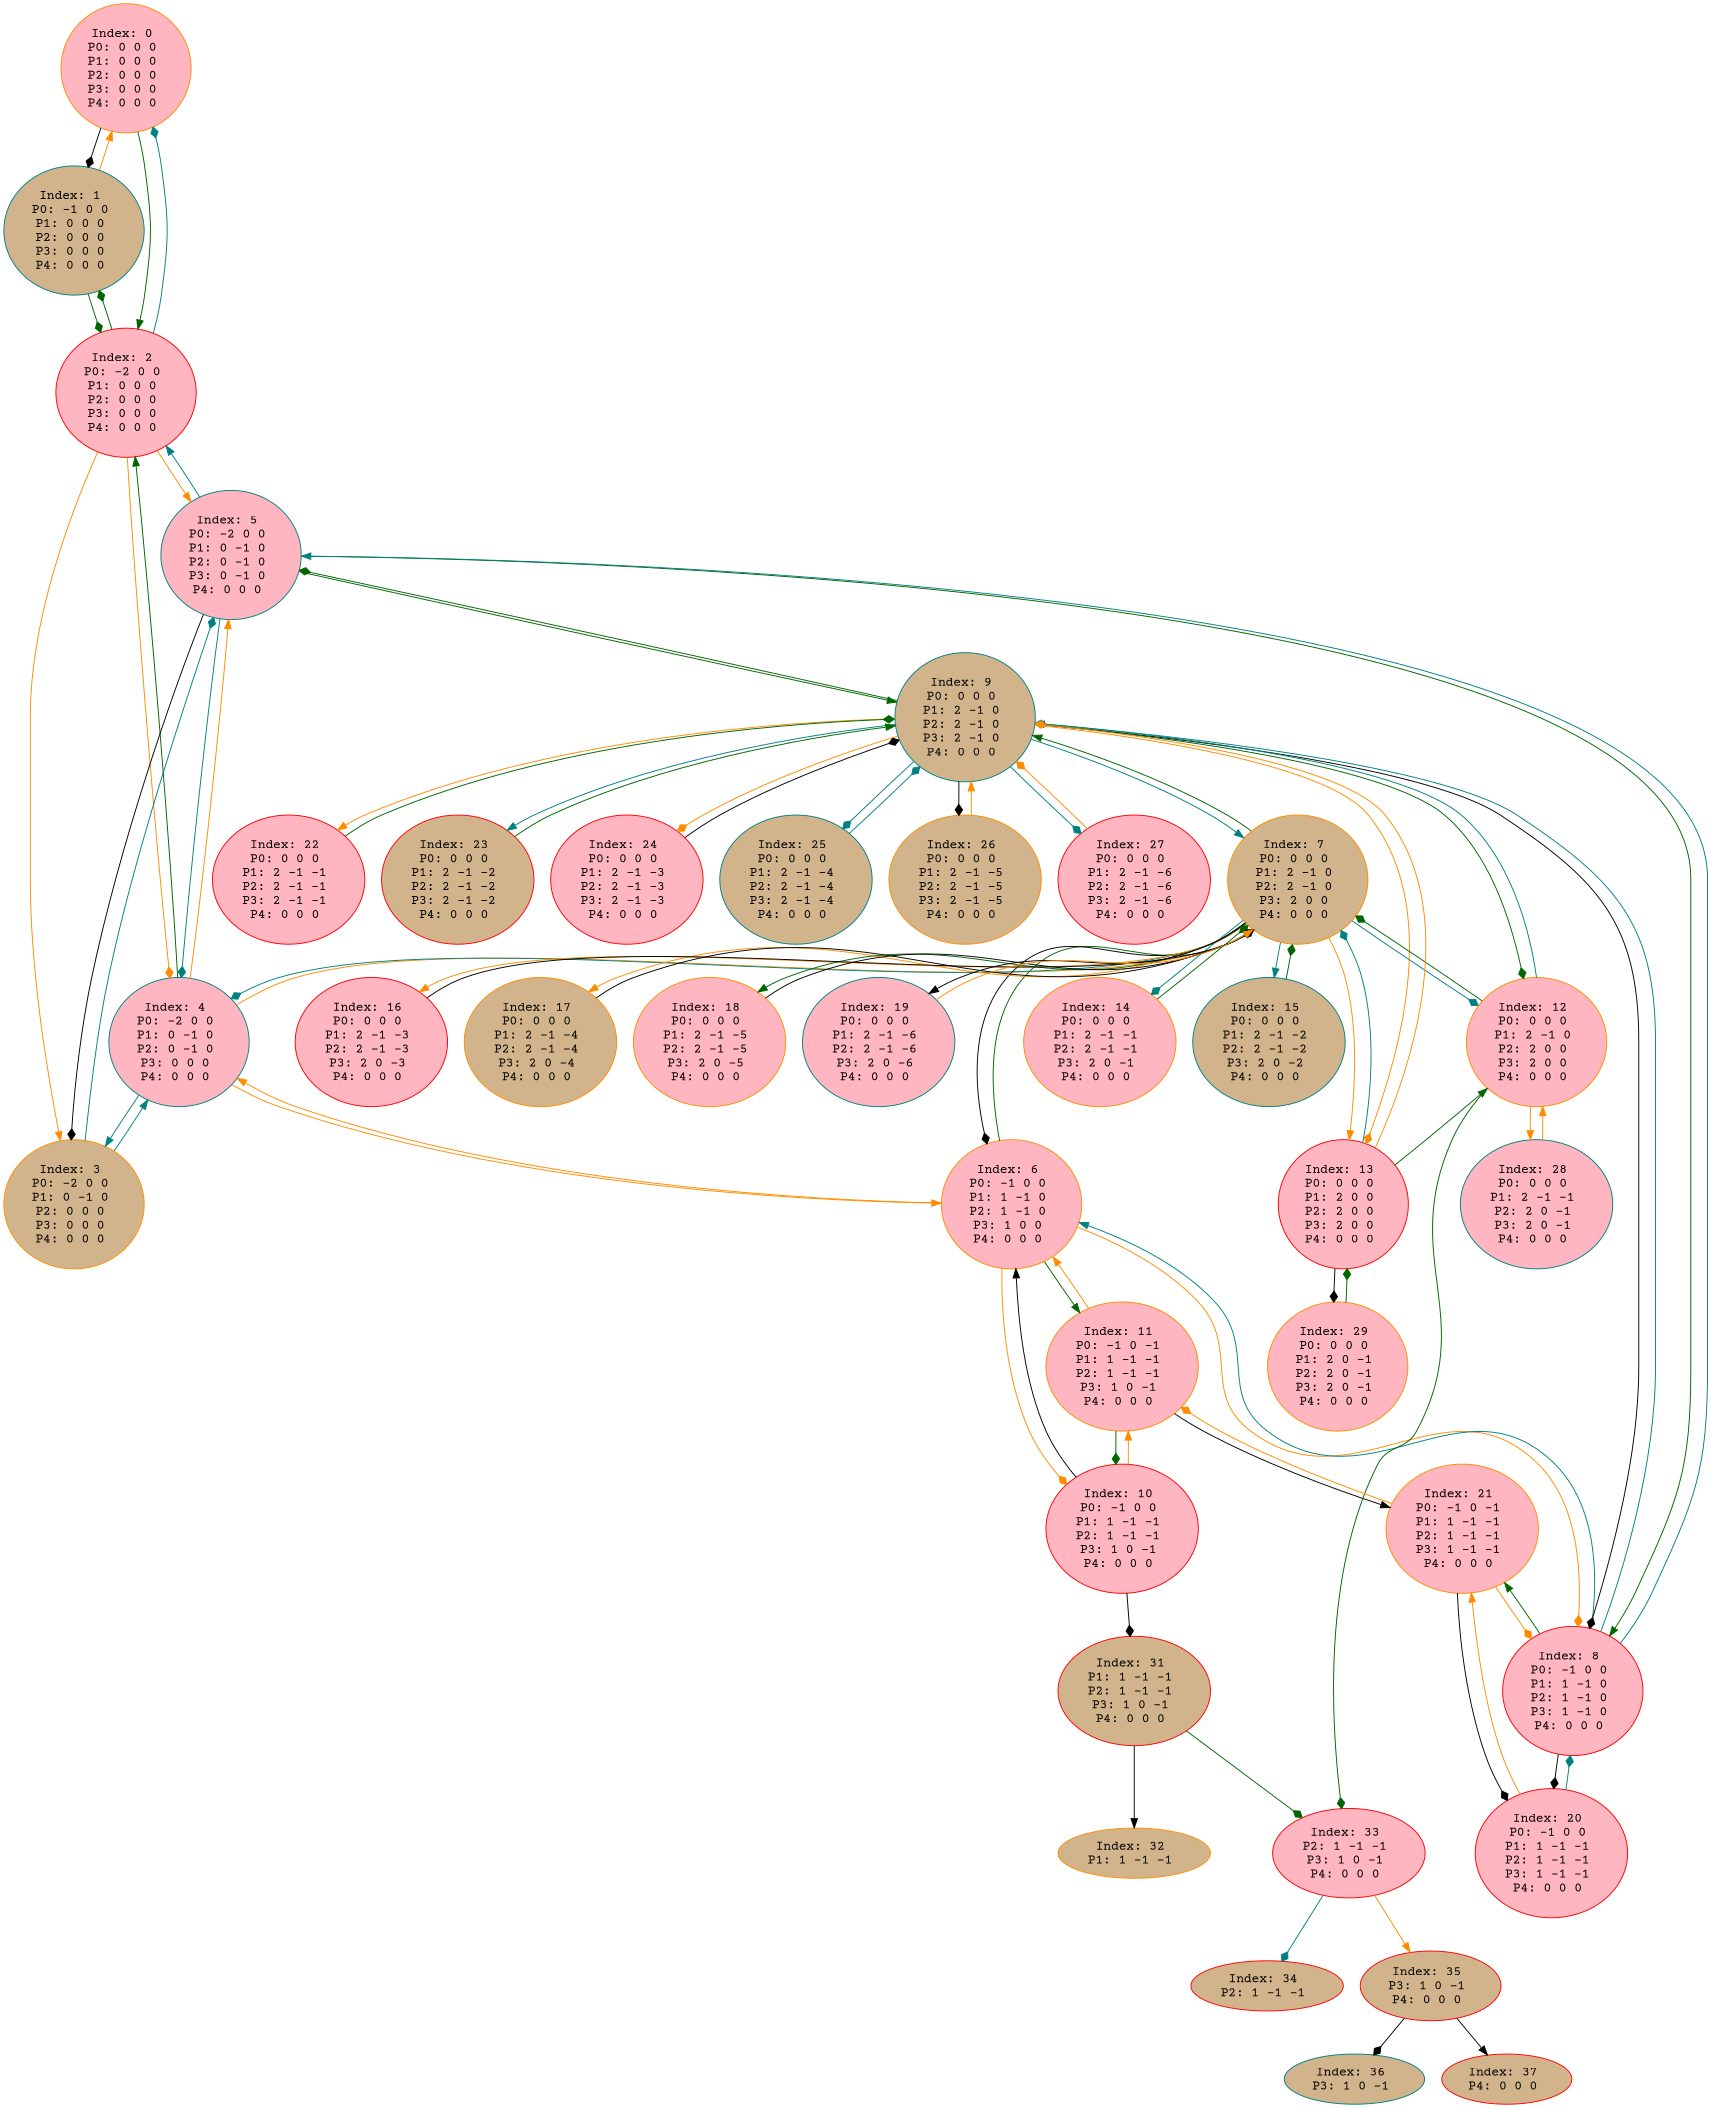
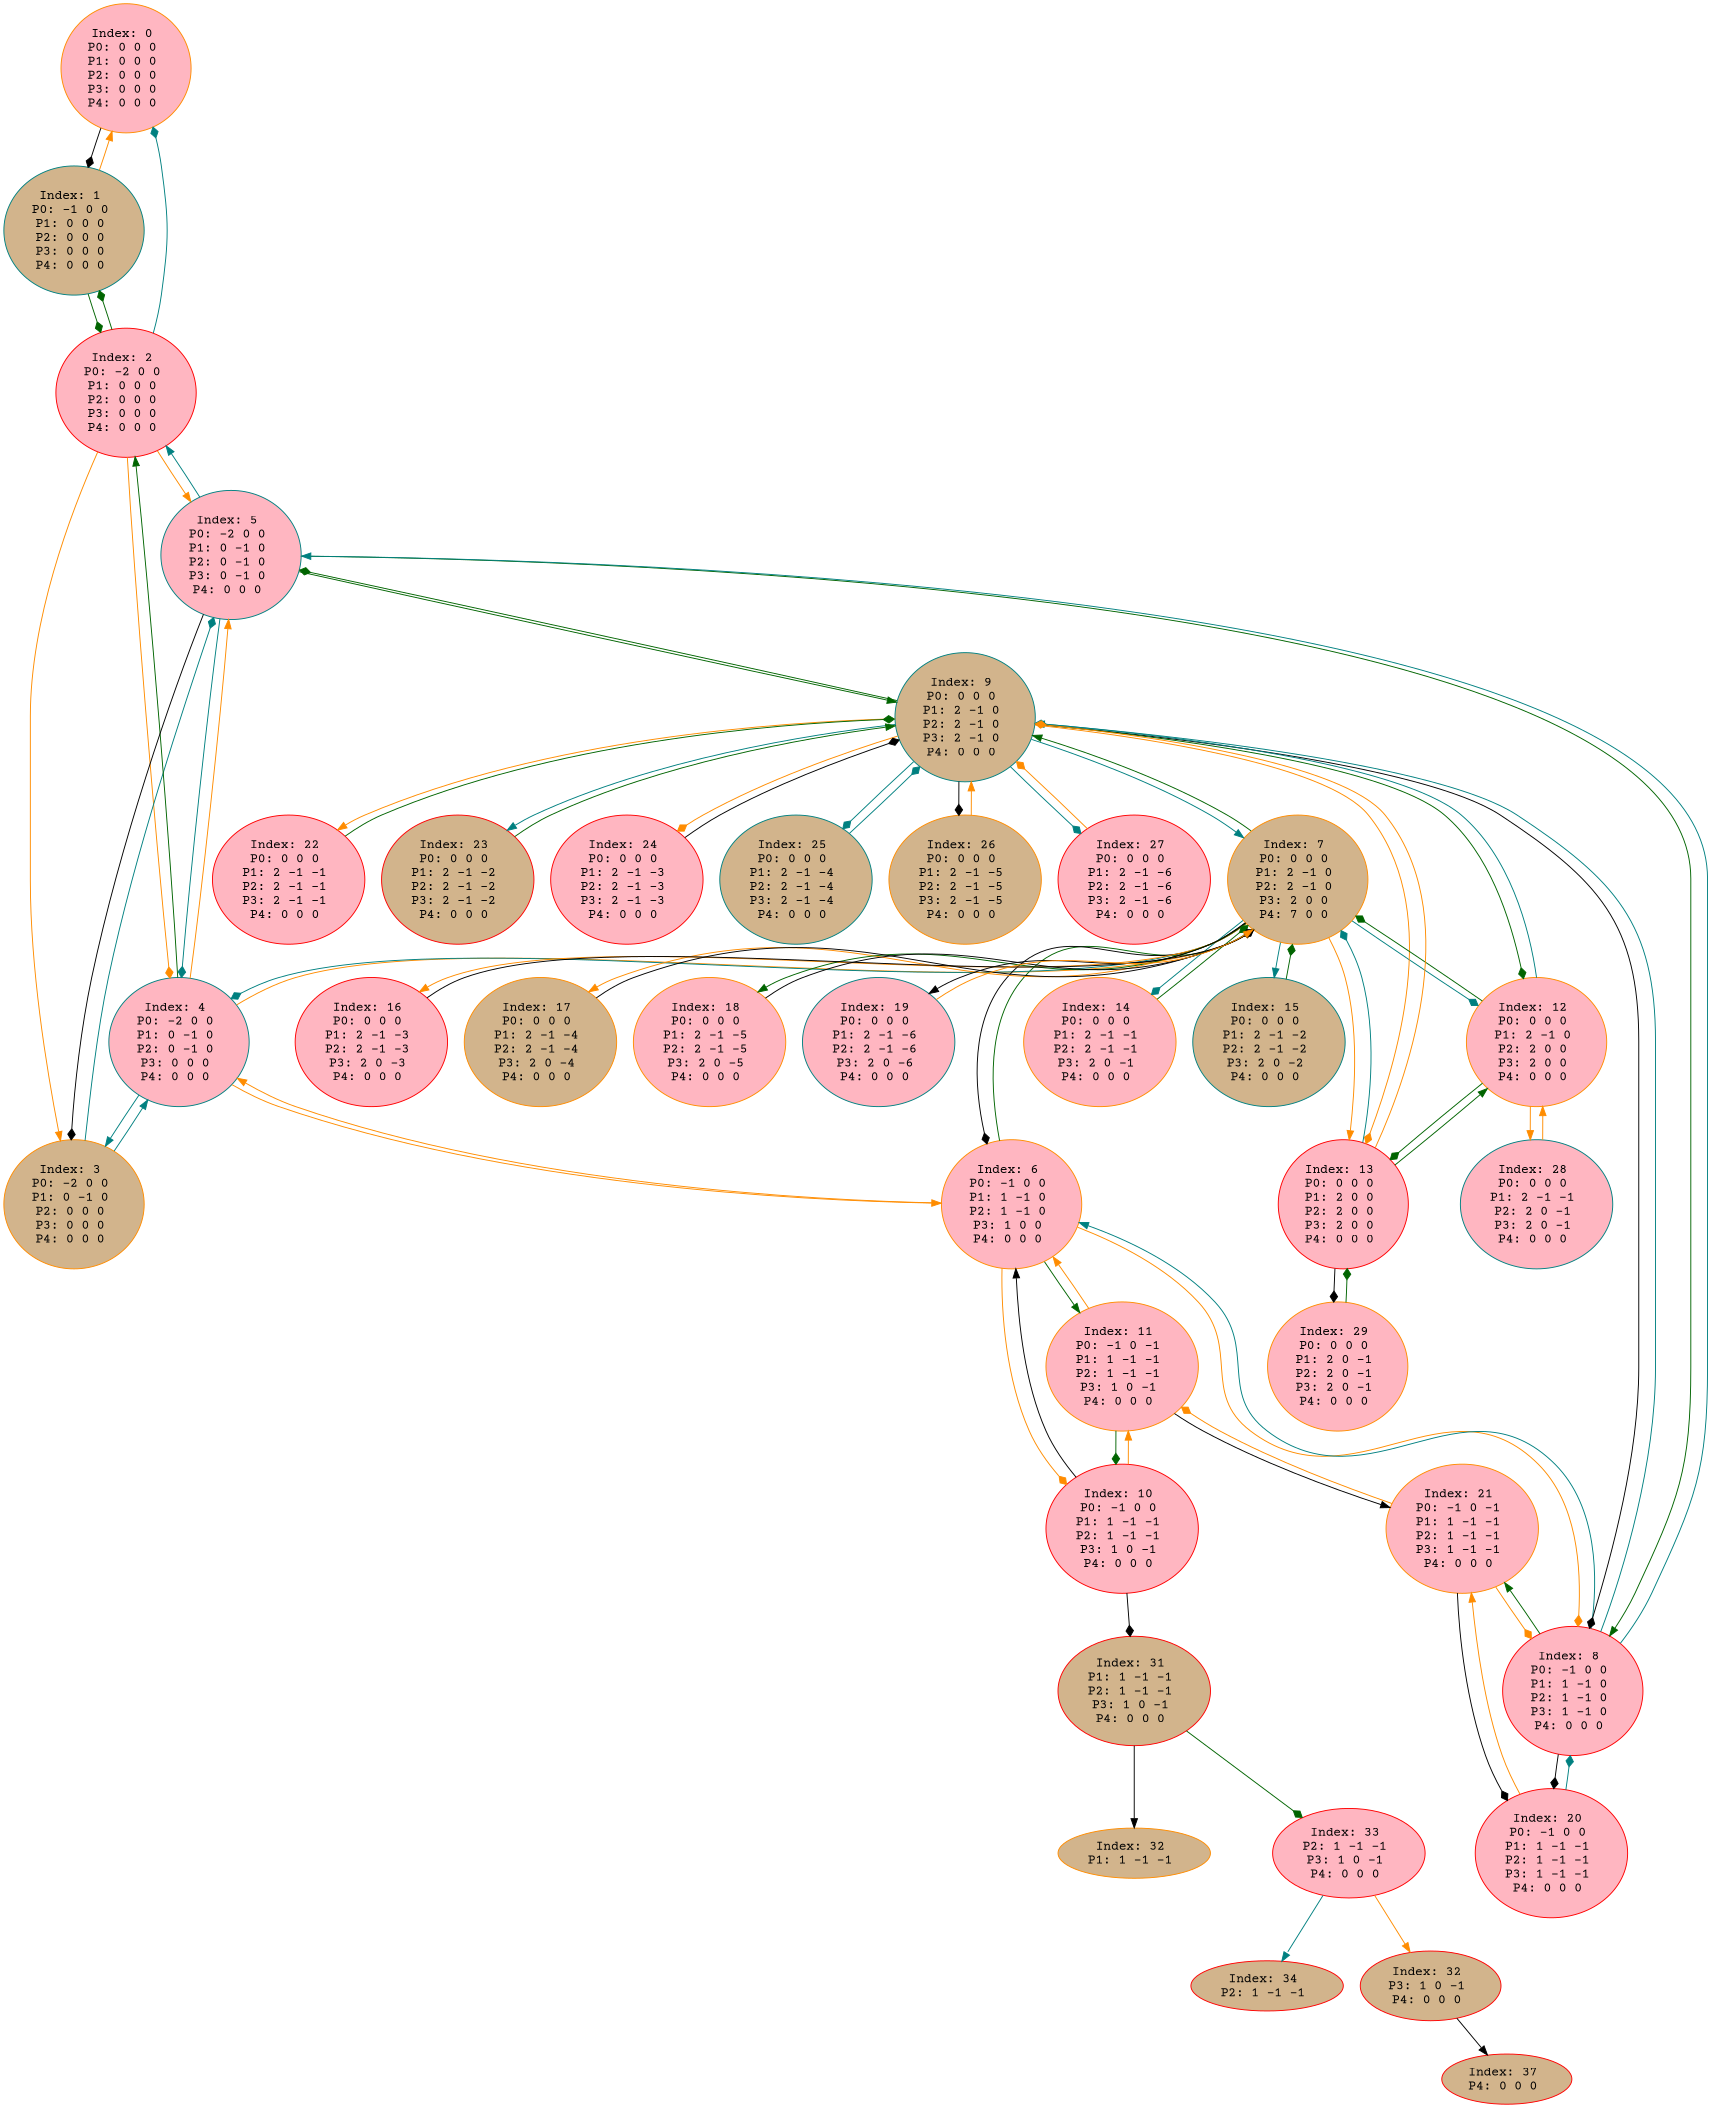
(150, 226) -> none
(1298, 880) -> (1298, 880)
(1418, 1428) -> (1440, 1117)
(1305, 1924) -> (1305, 1924)
(1431, 1986) -> (1431, 1986)
(1354, 2079) -> none
